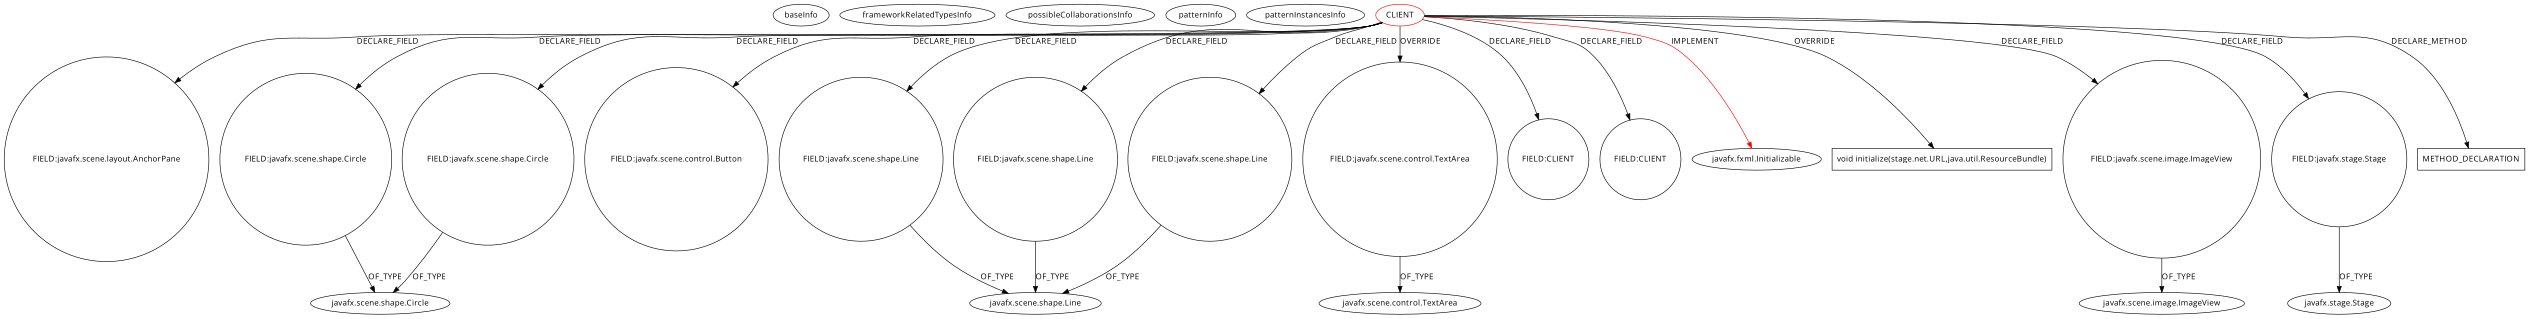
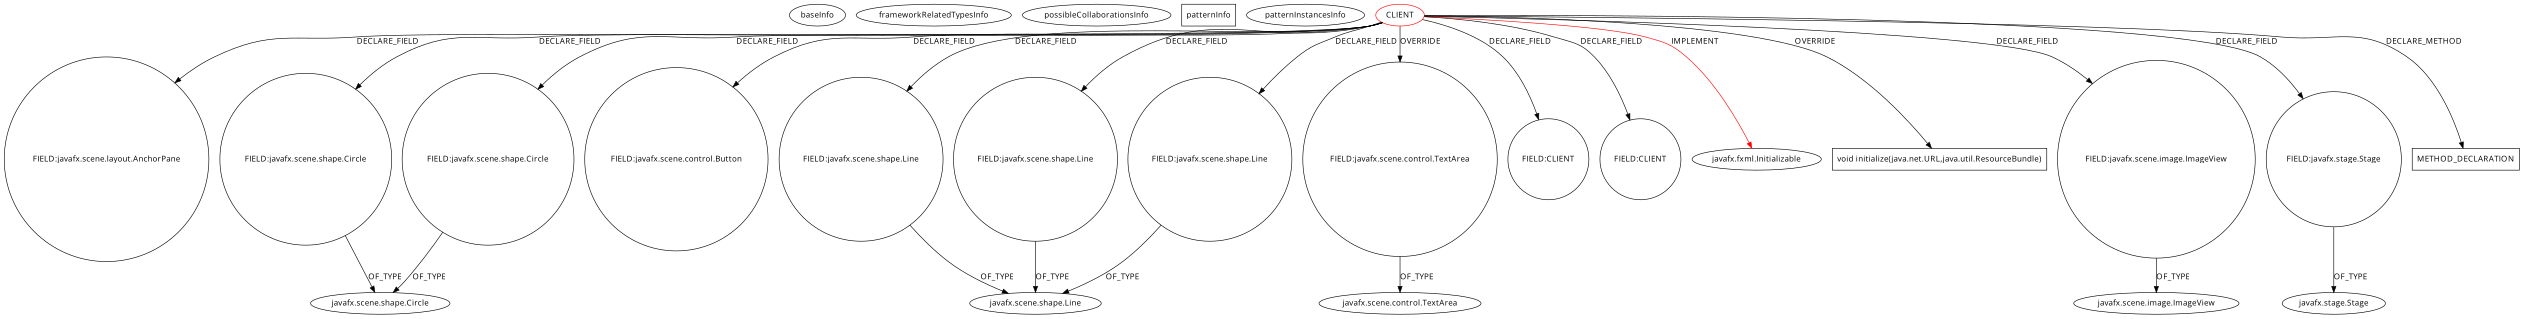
(1201, 15) -> (1209, 15)
(1942, 159) -> (1940, 159)
